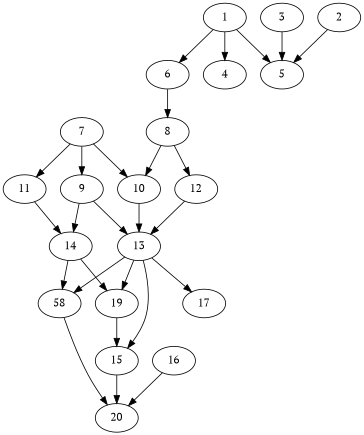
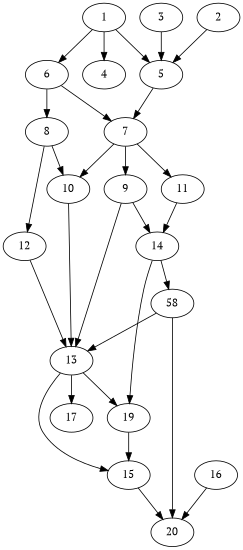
none -> (146, 100)
none -> (83, 101)
(103, 272) -> (126, 330)
